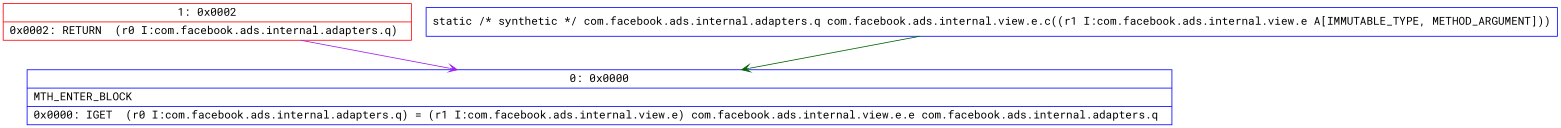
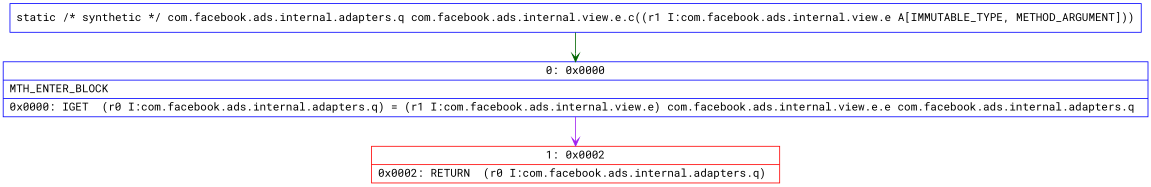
(375, 54) -> (576, 128)
